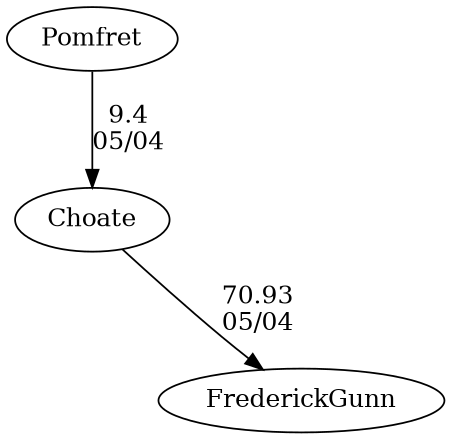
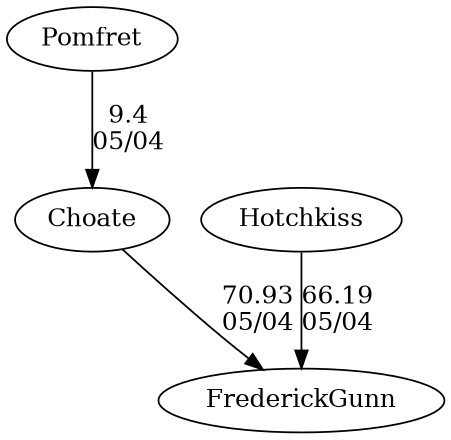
none -> (301, 220)
